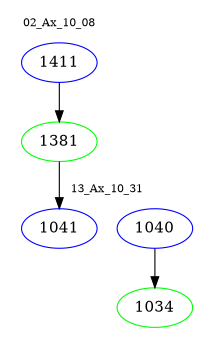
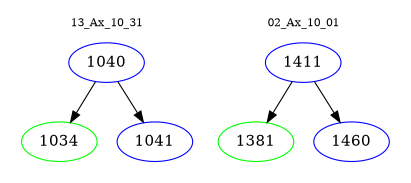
(59, 24) -> (304, 24)
none -> (352, 142)
(59, 186) -> (128, 97)
